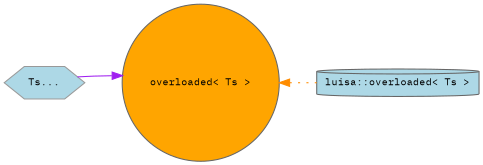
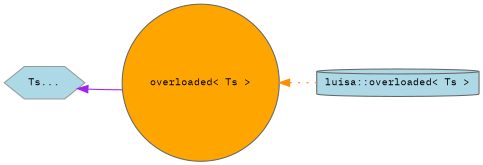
(95, 76) -> (105, 90)
